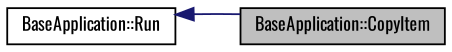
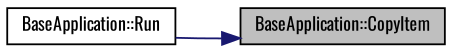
(217, 14) -> (199, 38)
